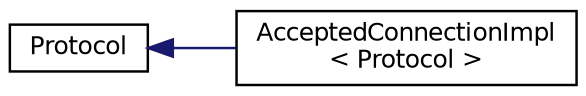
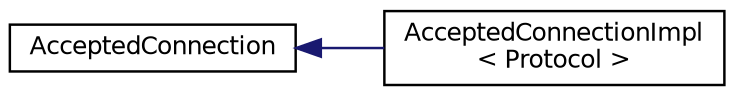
(79, 48) -> (153, 48)
